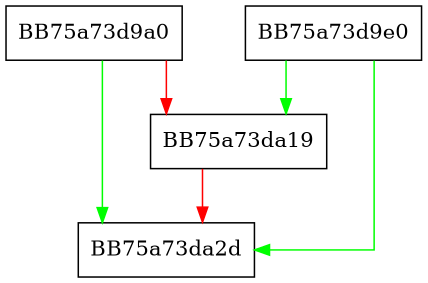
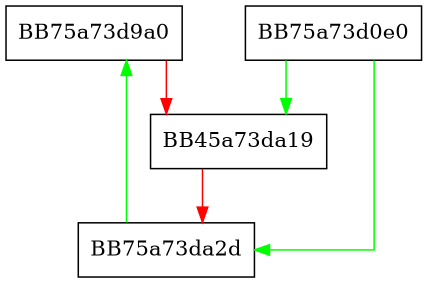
(333, 33) -> (333, 33)
(102, 134) -> (126, 149)
(239, 142) -> (239, 142)
